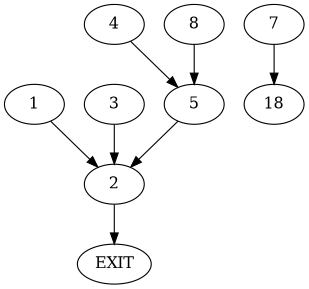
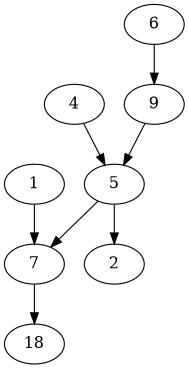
none -> (154, 24)
(194, 24) -> (154, 104)
(114, 104) -> none
(70, 140) -> (34, 219)
none -> (78, 220)
(114, 264) -> none
